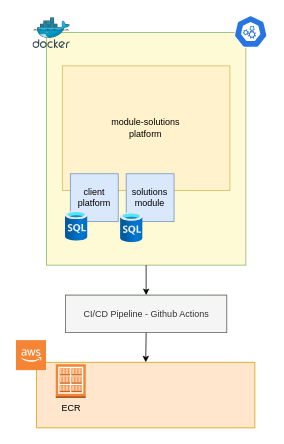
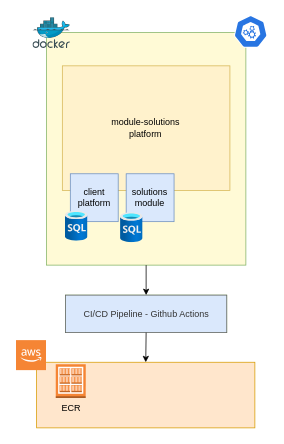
(146, 314) -> (146, 314)
